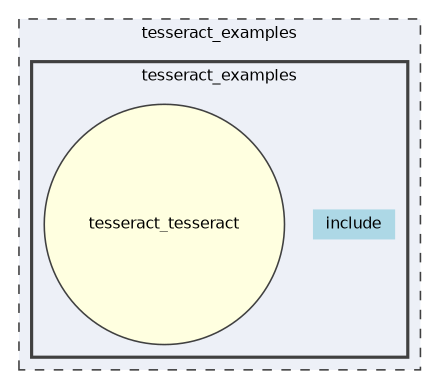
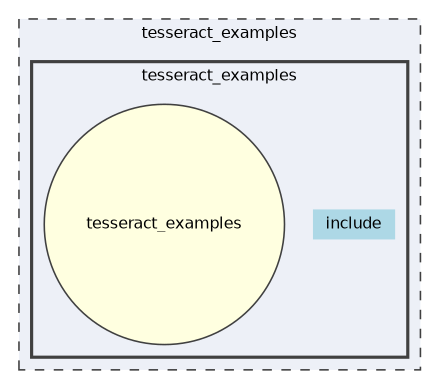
(164, 224) -> (164, 224)
